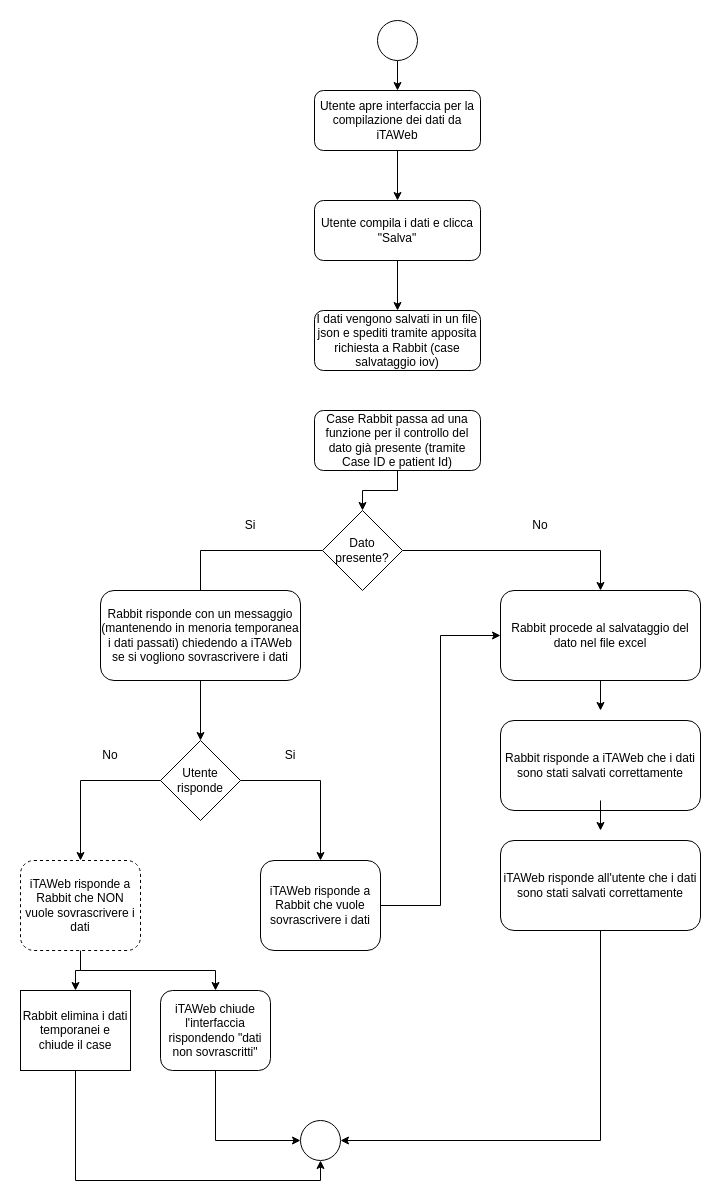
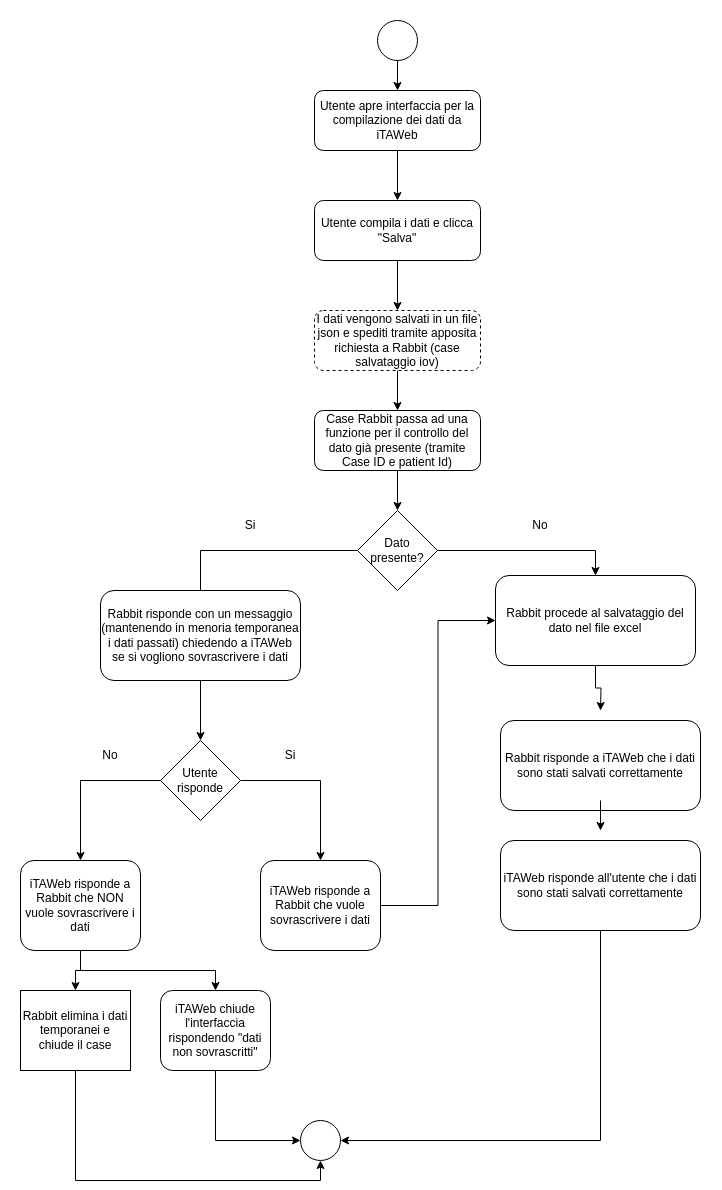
(398, 341) -> (398, 341)
none -> (398, 387)
(363, 551) -> (398, 551)
(601, 636) -> (596, 621)
(81, 906) -> (81, 906)
